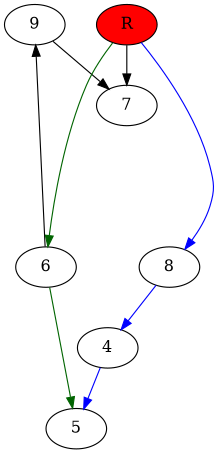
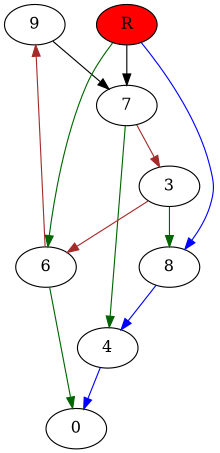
(41, 152) -> (41, 152)
none -> (169, 186)
none -> (118, 211)
(76, 429) -> (76, 429)
